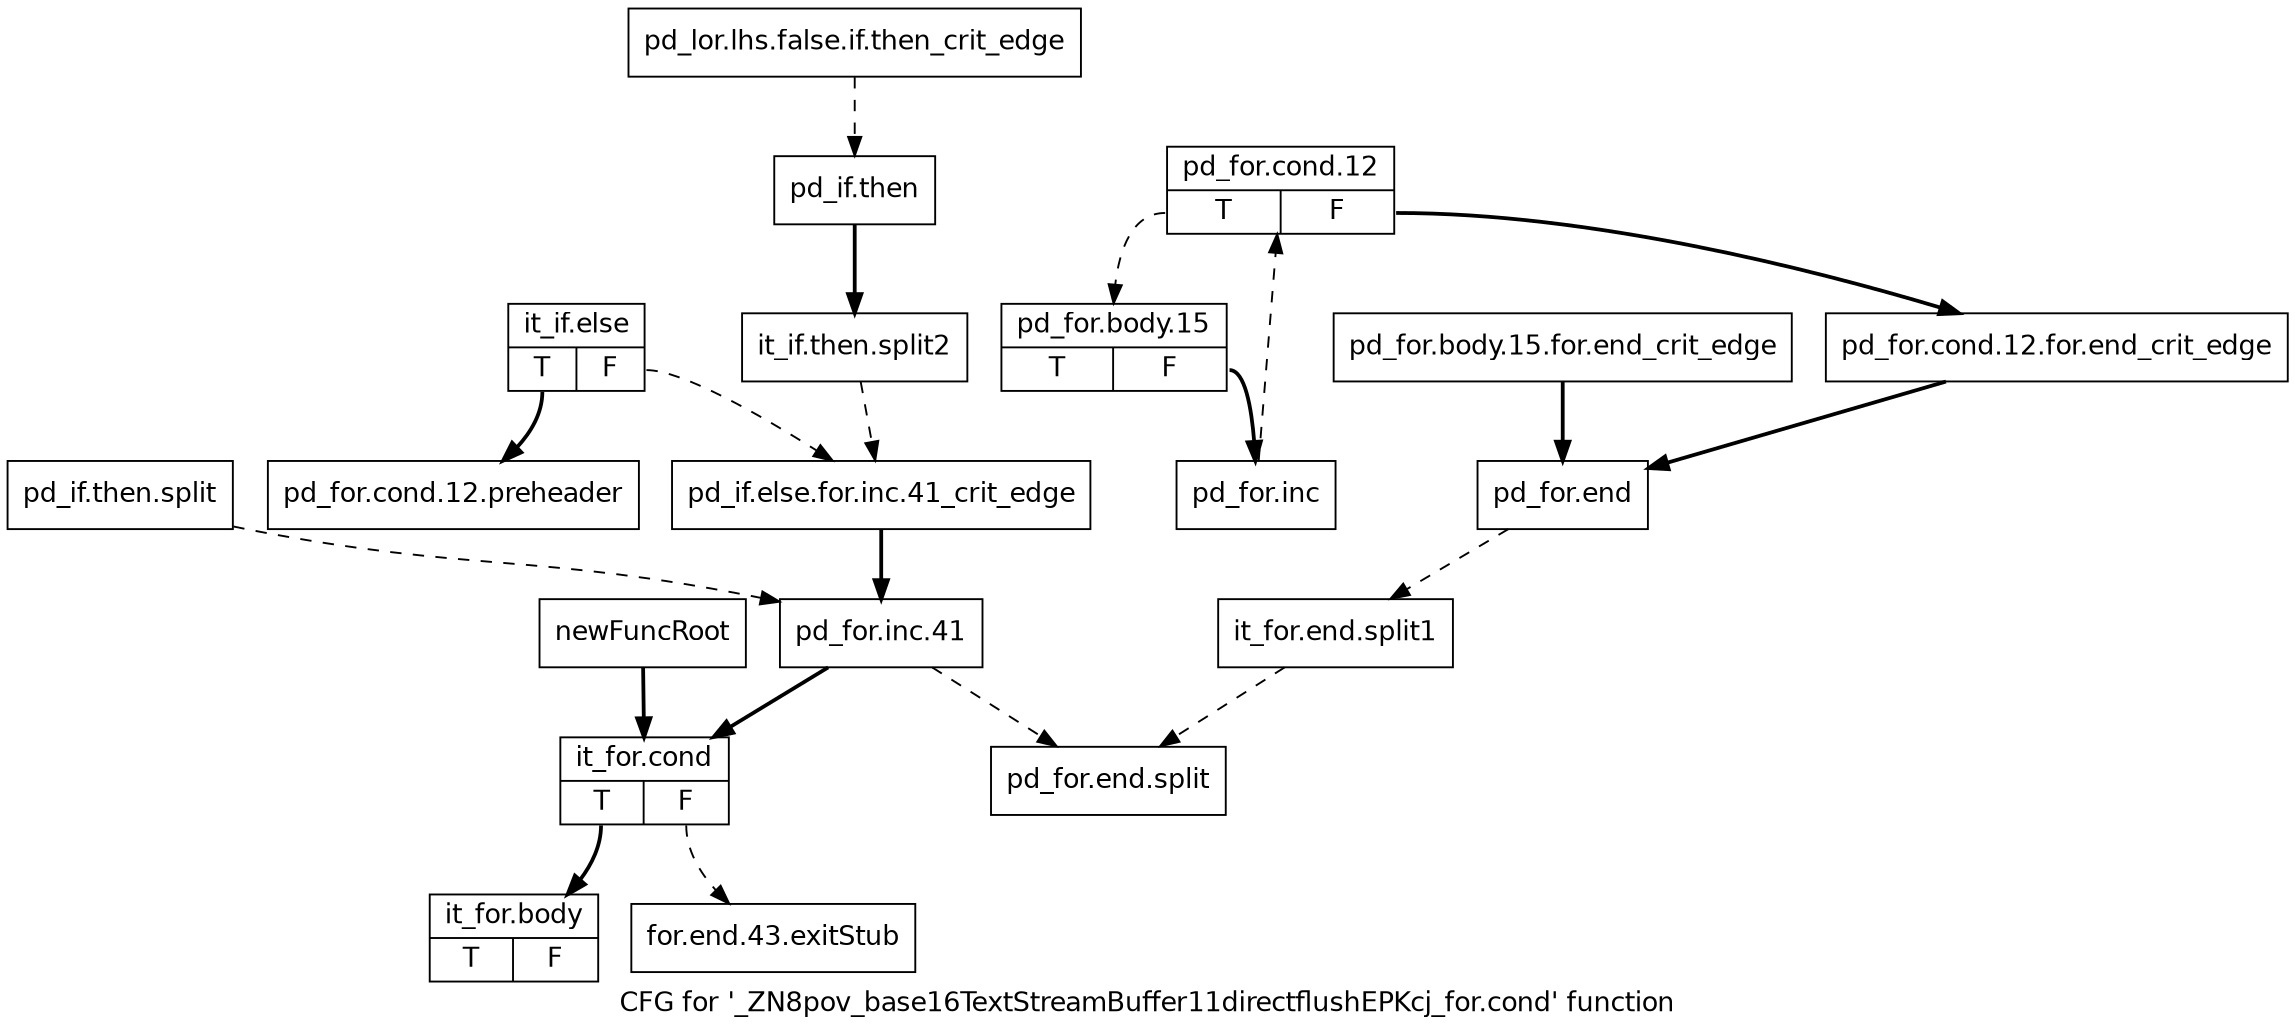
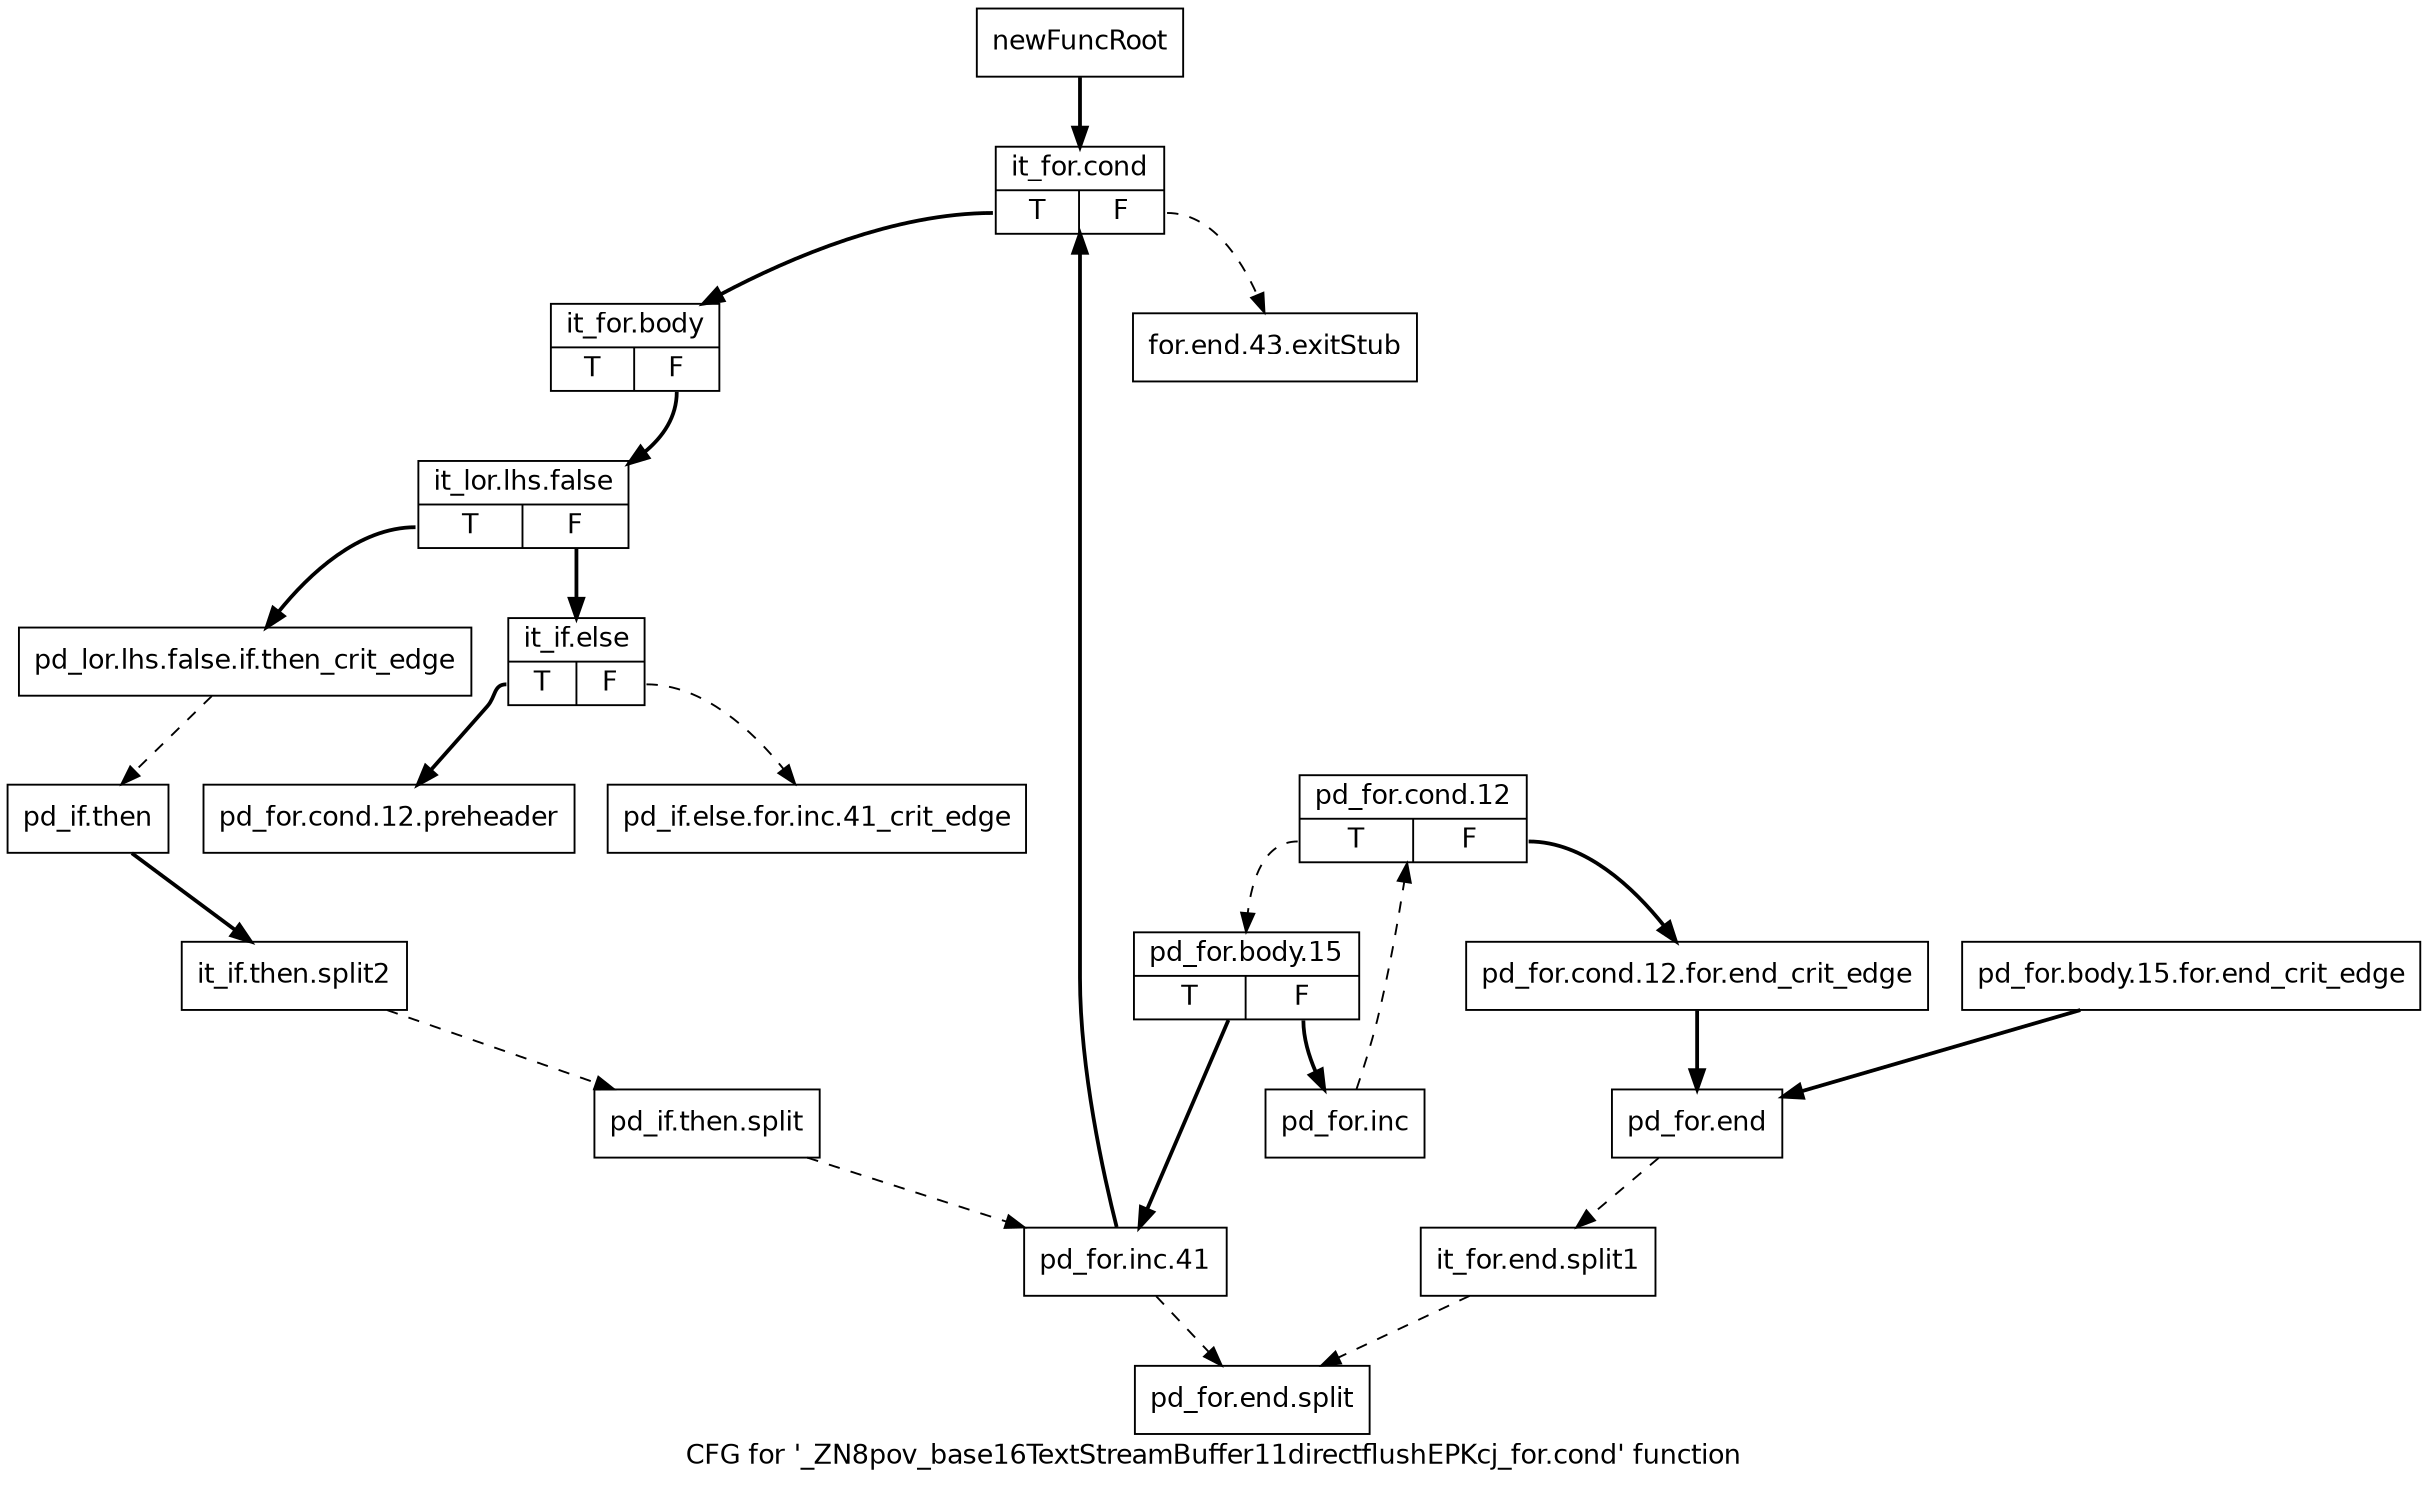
(866, 412) -> (492, 1047)
none -> (523, 504)
(881, 555) -> (1188, 1115)
